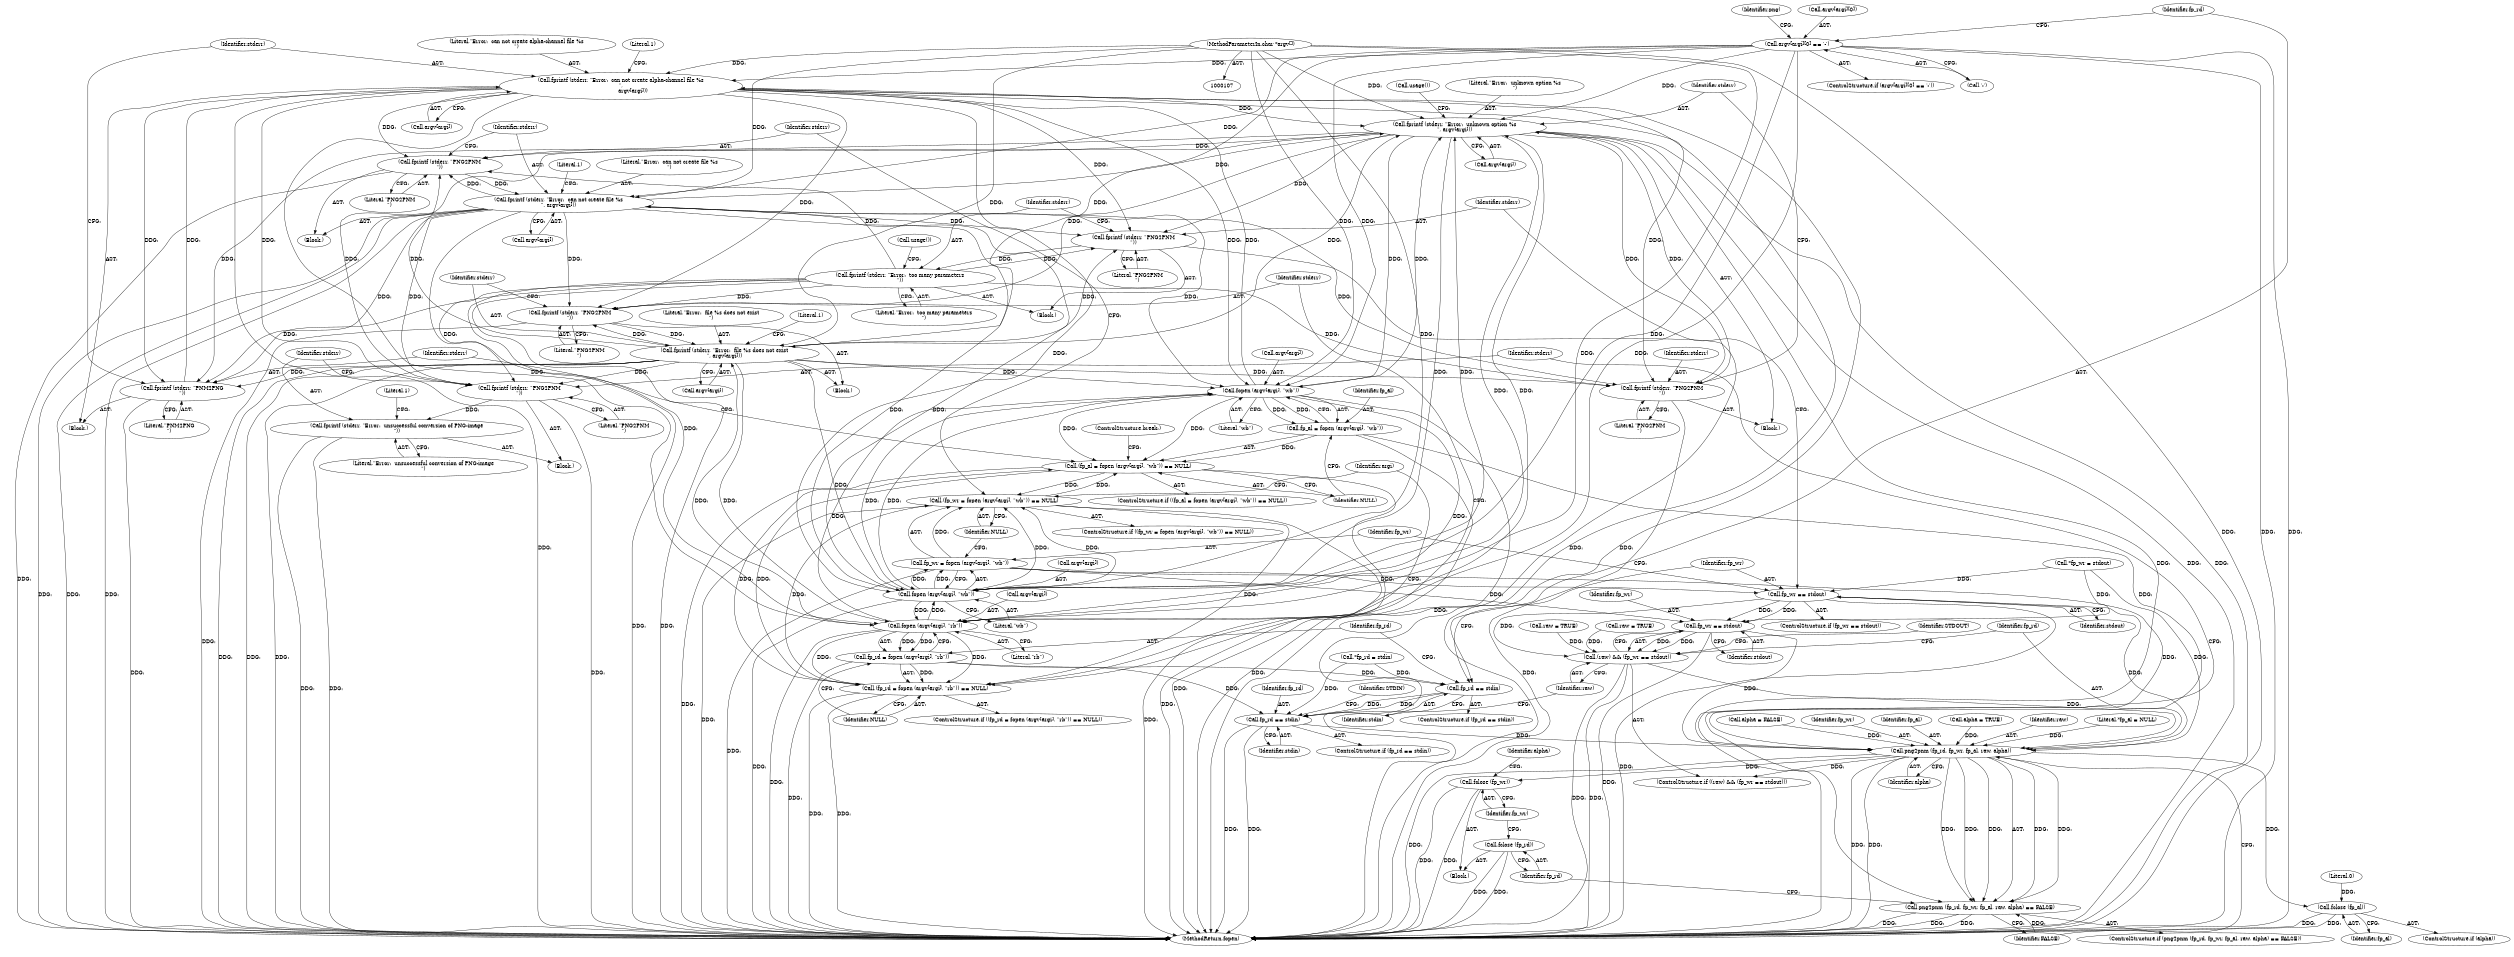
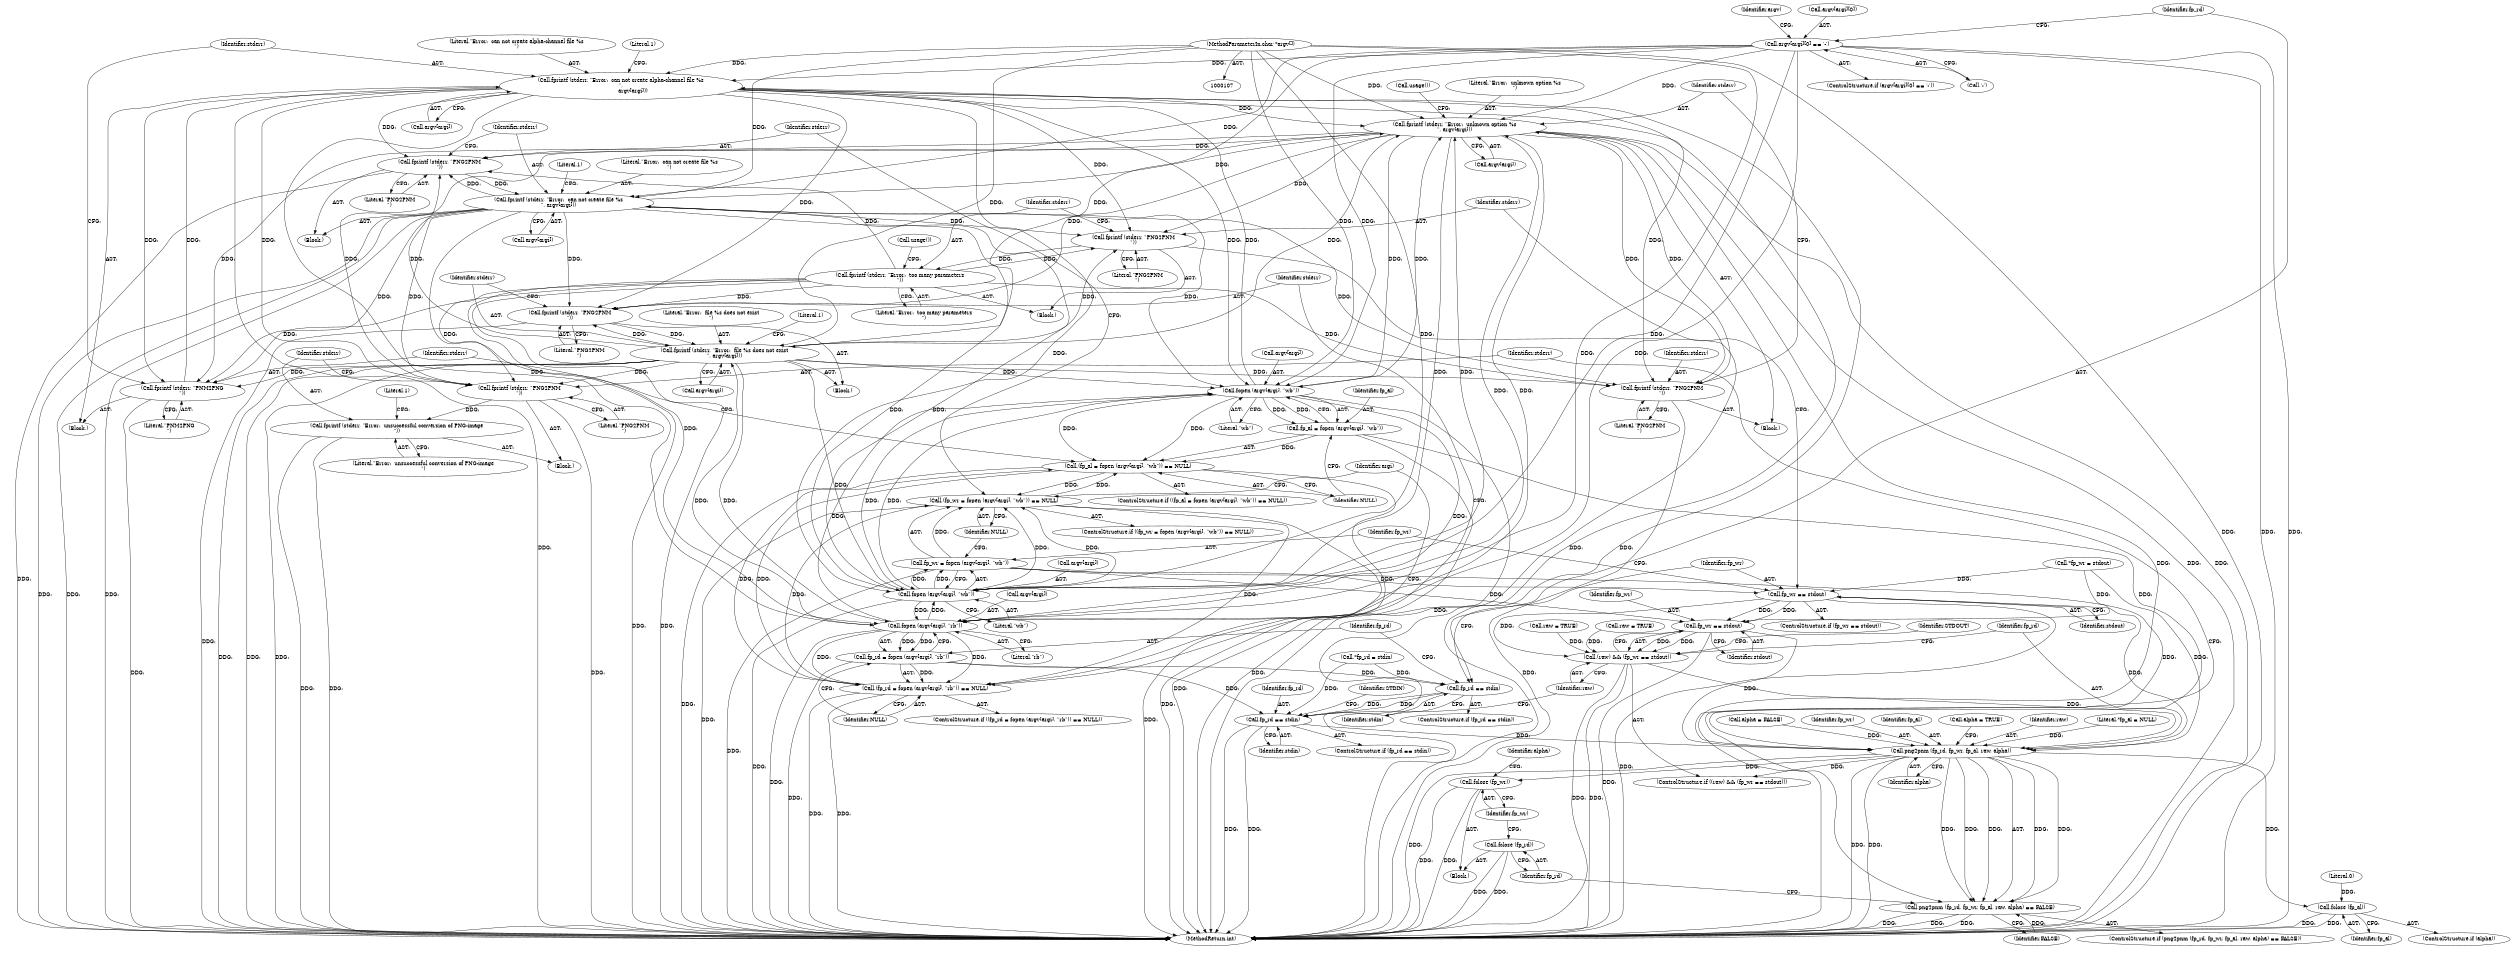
(1761, 10) -> (1761, 10)
(1128, 429) -> none
(1973, 736) -> (1973, 736)
(2241, 826) -> none
(1211, 939) -> (1211, 939)
